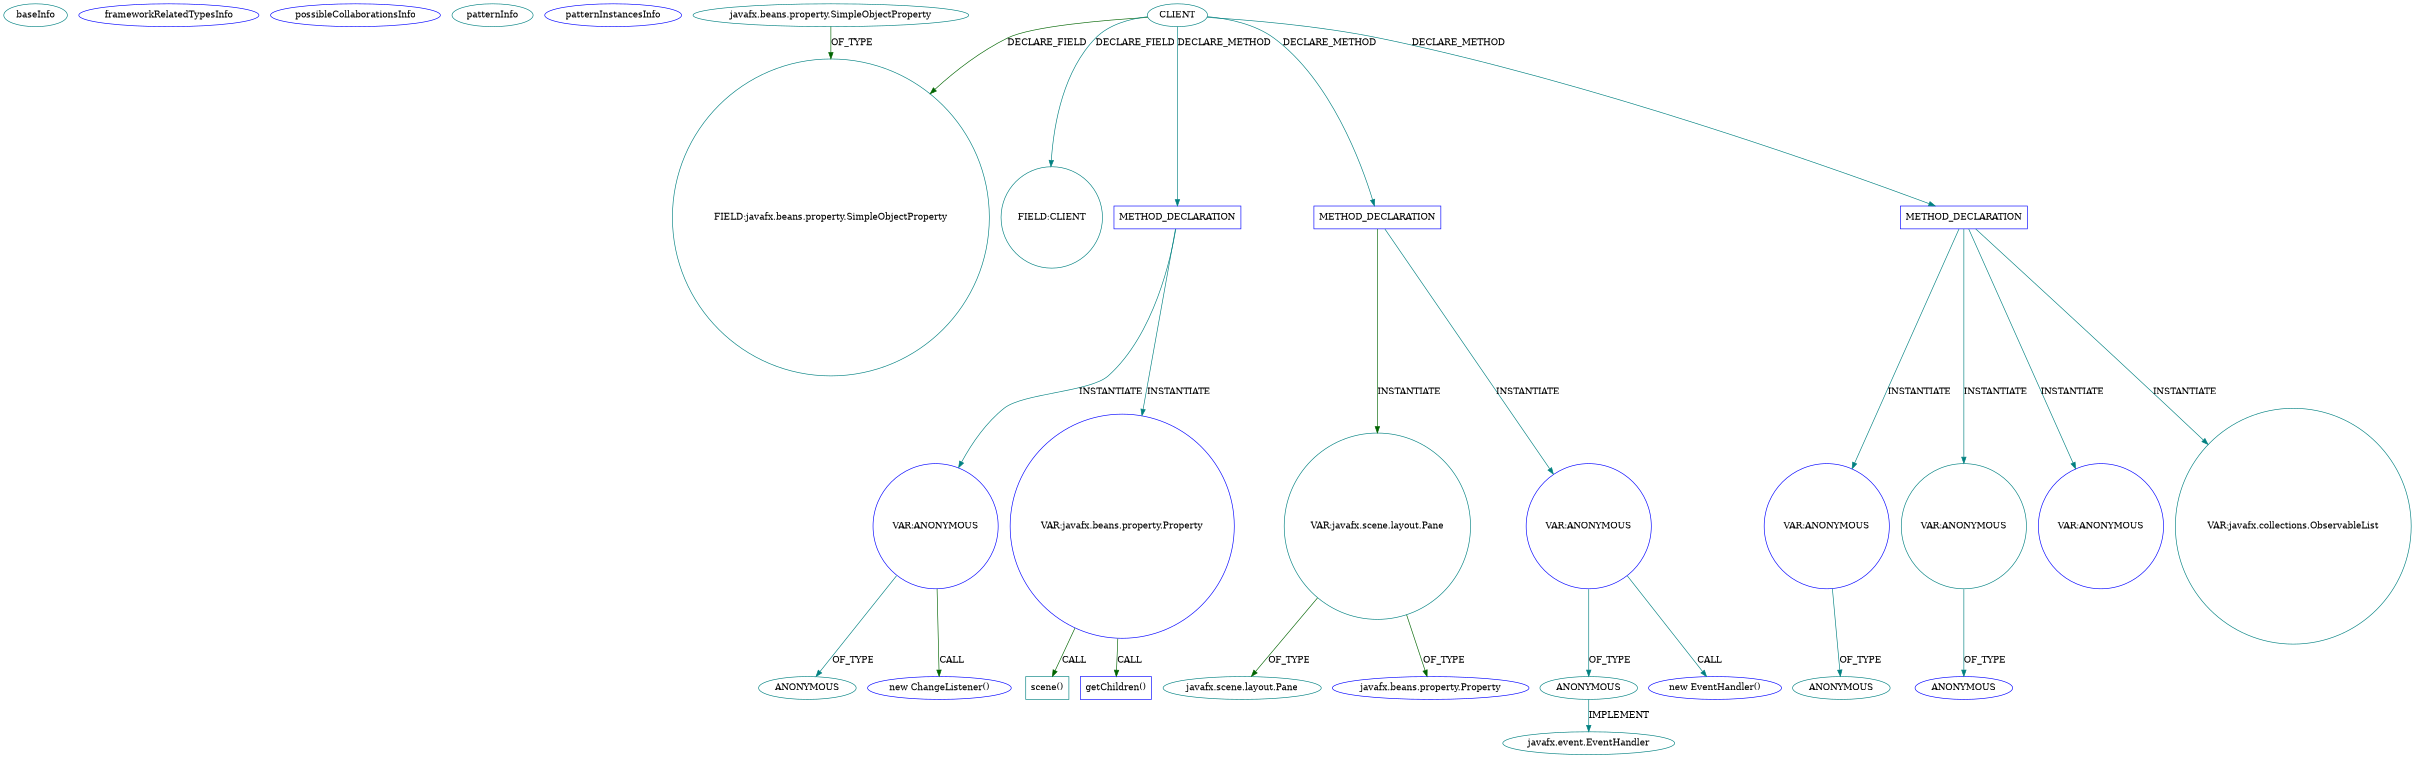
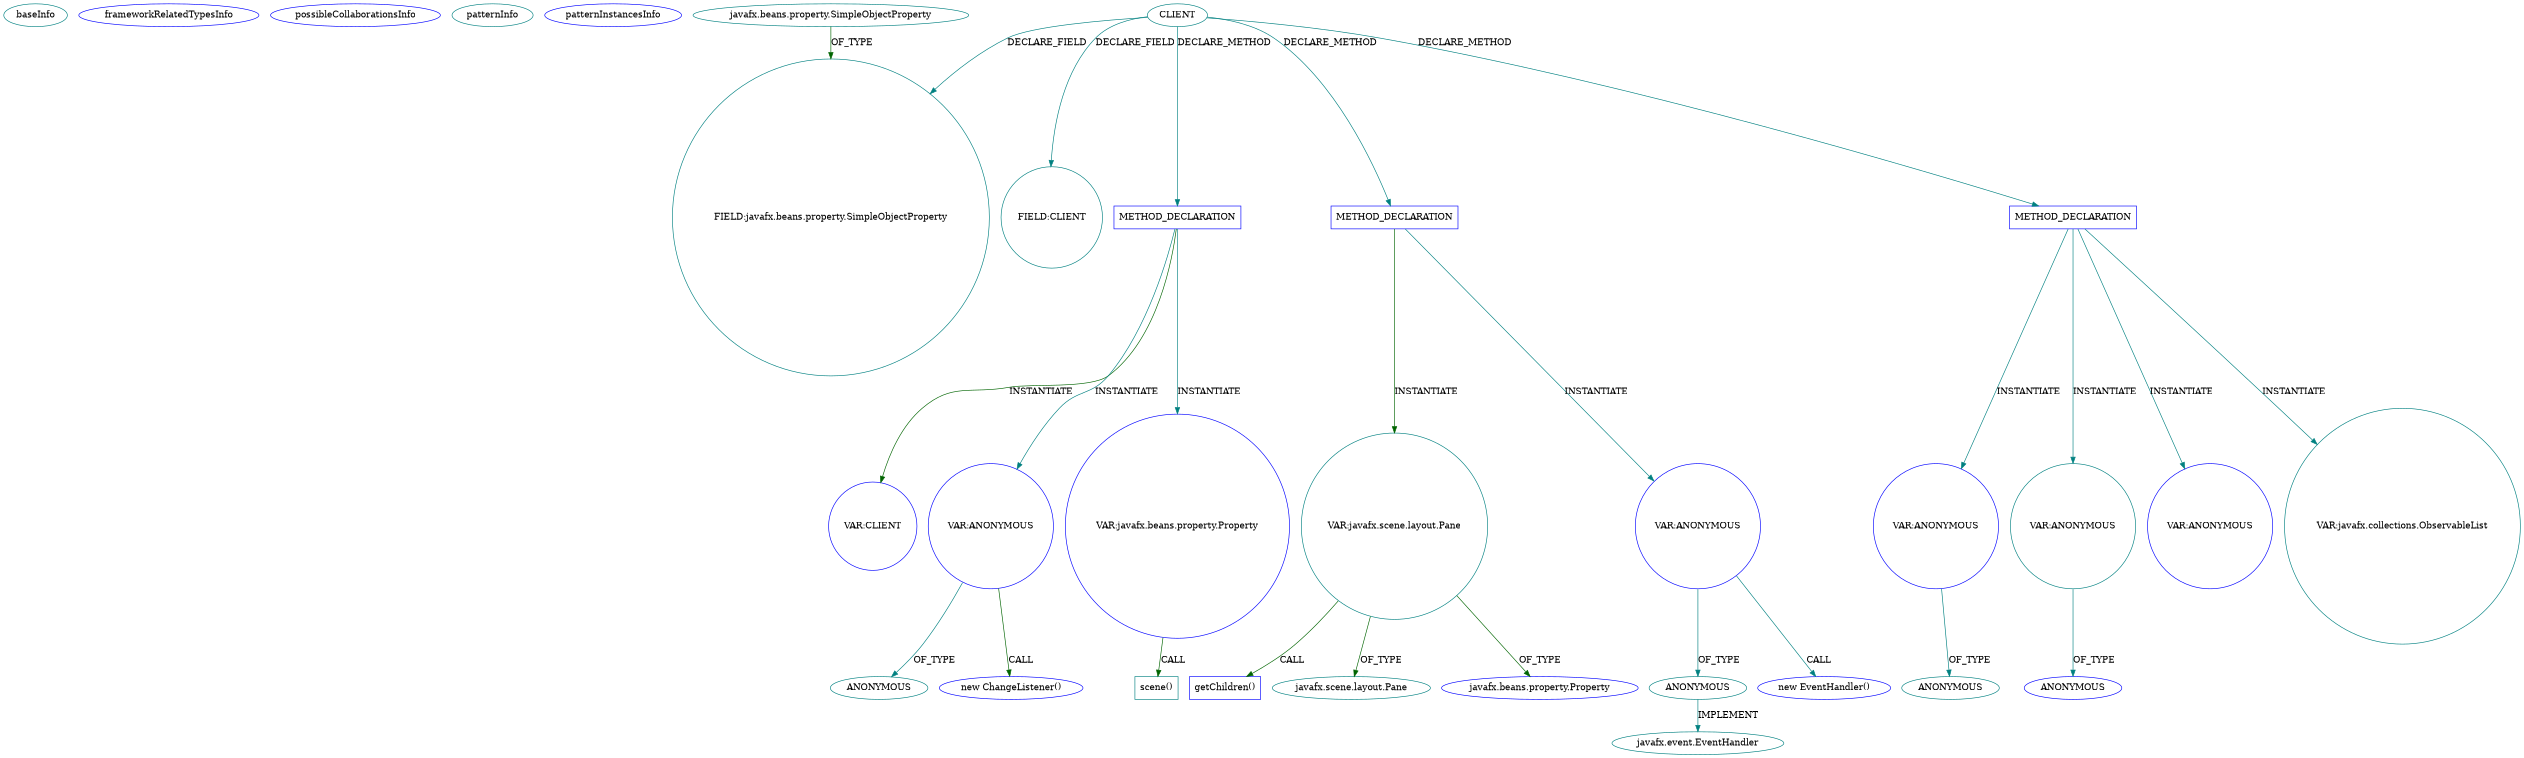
(1033, 30) -> (1033, 30)
none -> (873, 526)
(1117, 654) -> (1299, 641)
